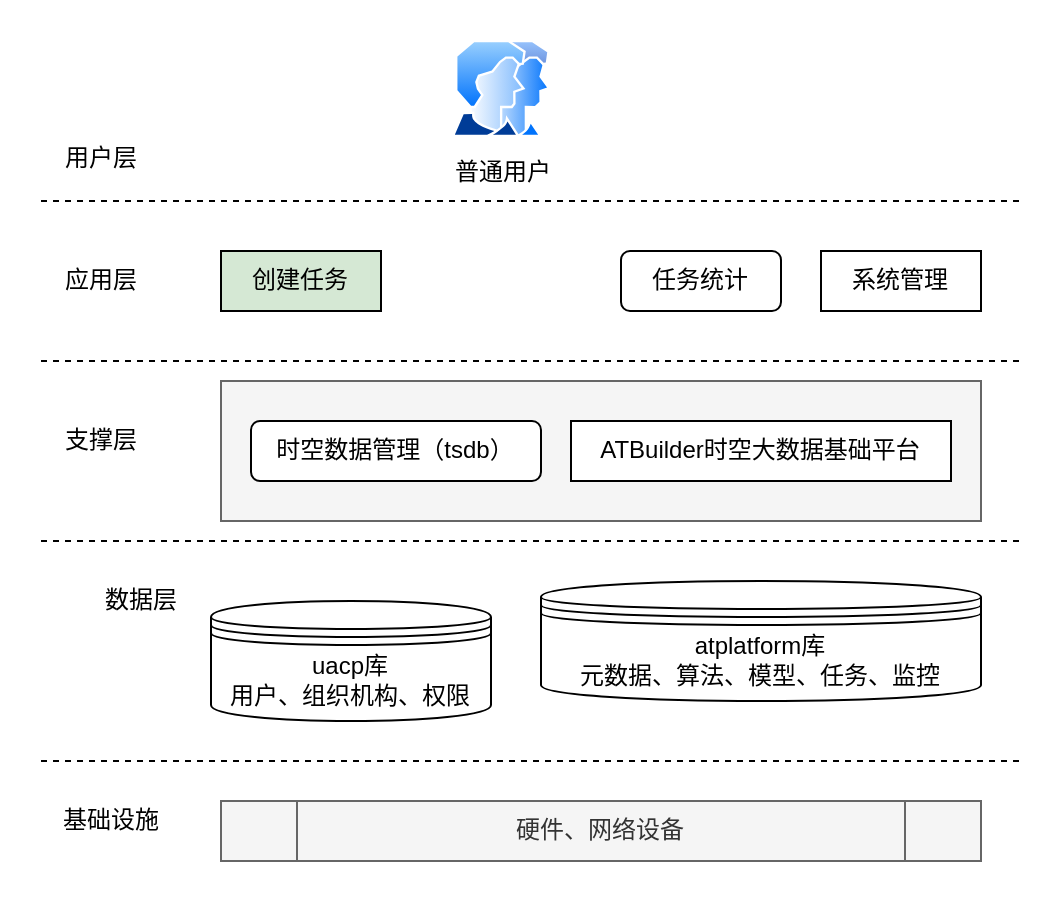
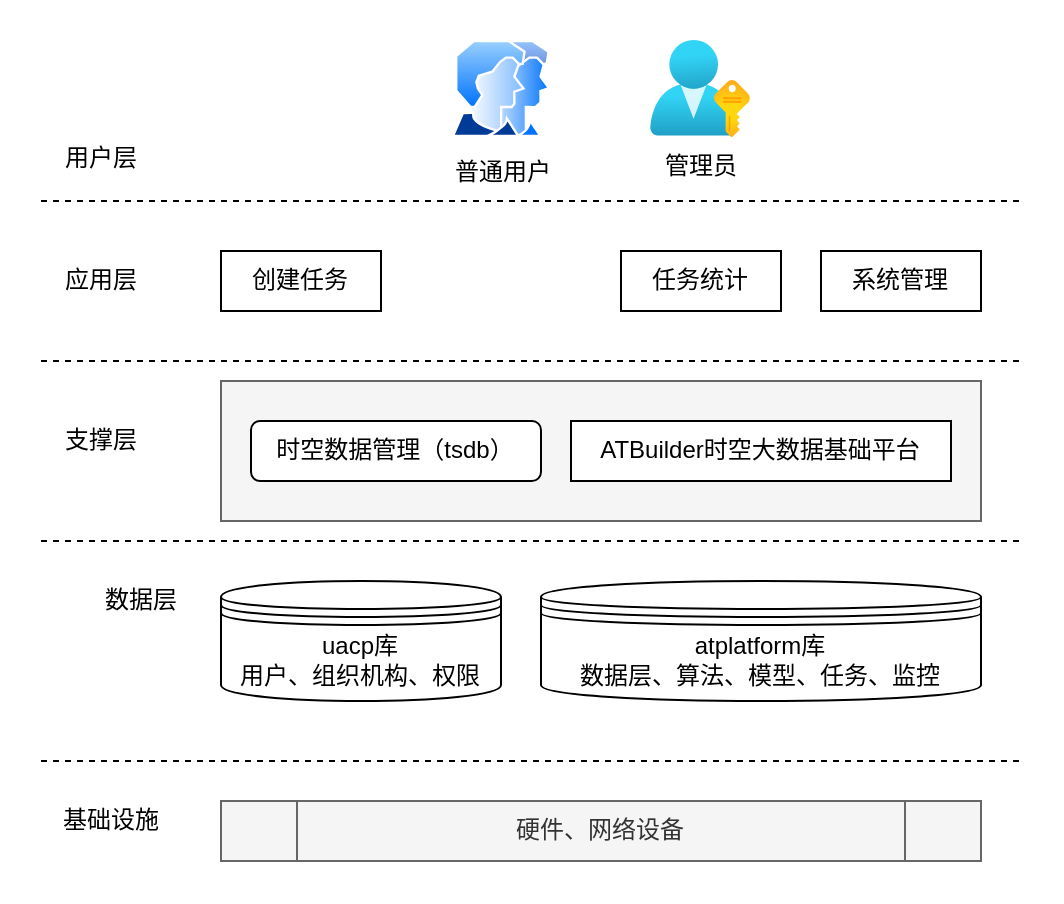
none -> (701, 90)
(301, 281) -> (301, 281)
(701, 281) -> (701, 281)
(351, 661) -> (361, 641)
(761, 661) -> (761, 661)
